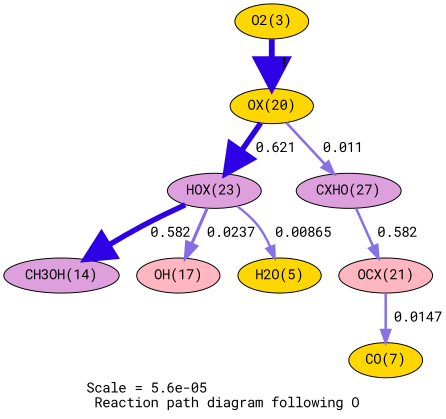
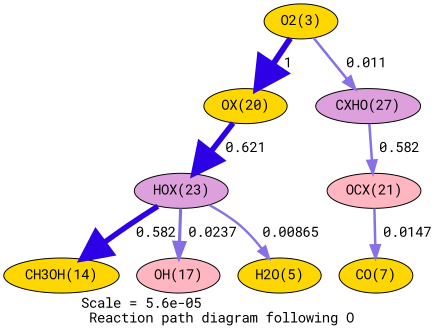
(306, 144) -> (330, 58)
(61, 276) -> (61, 276)
